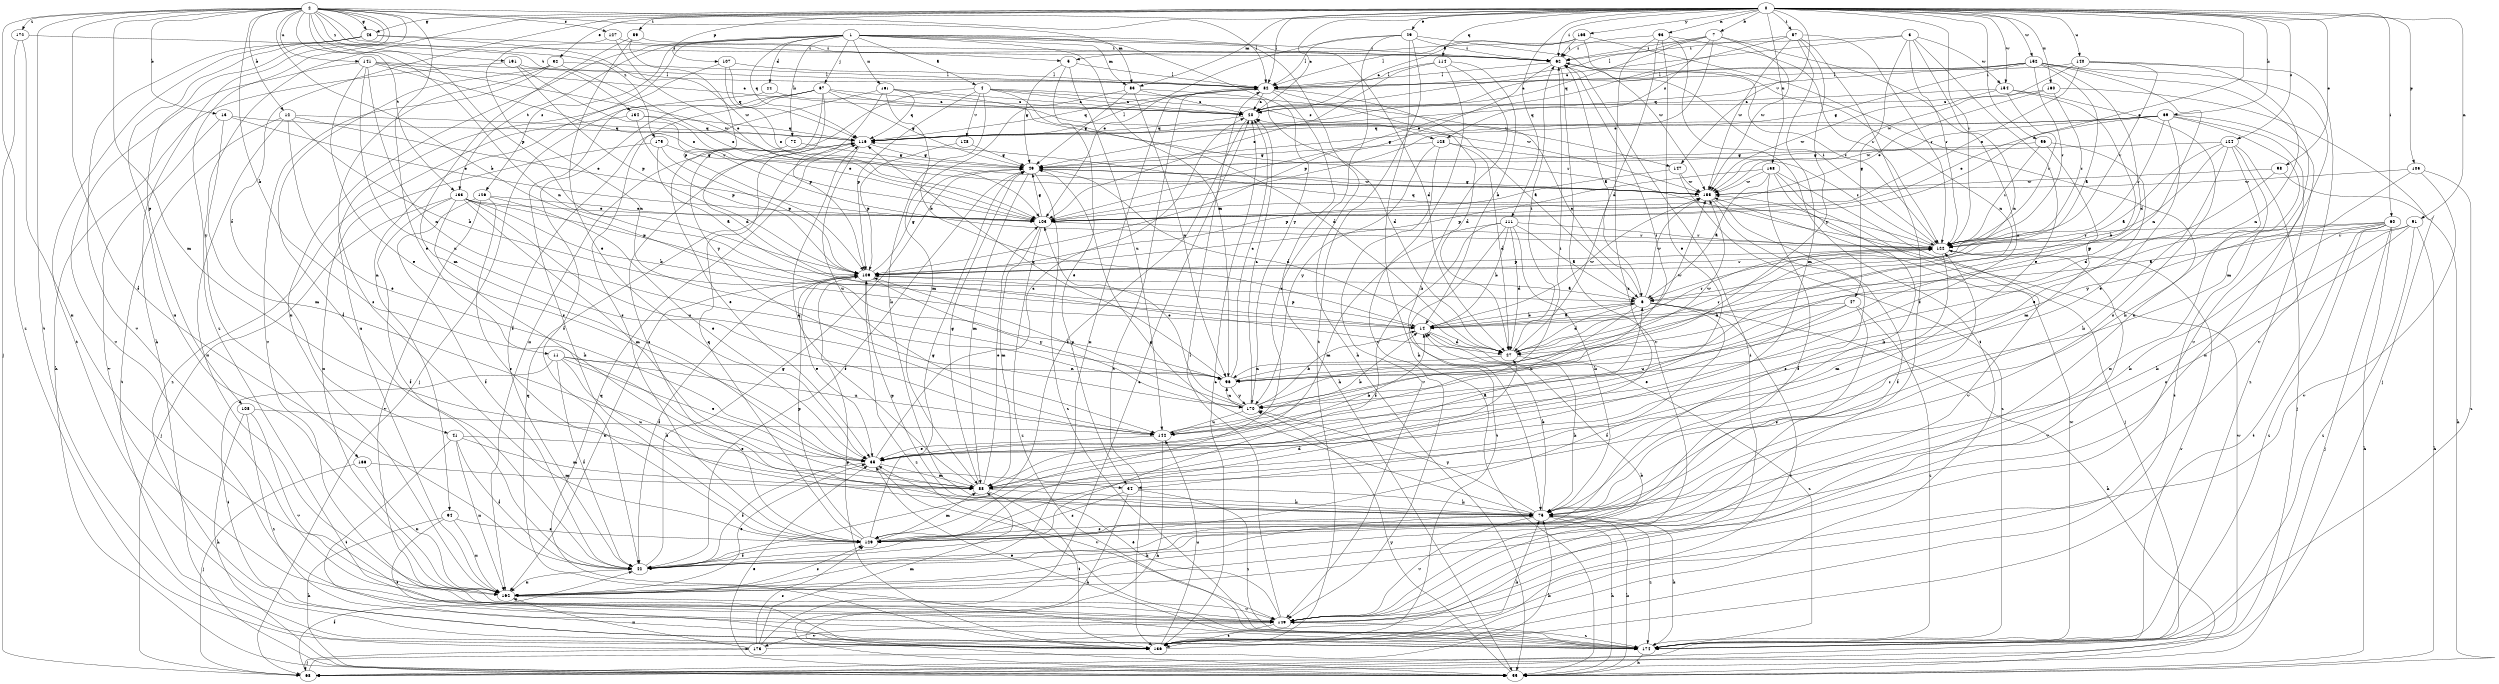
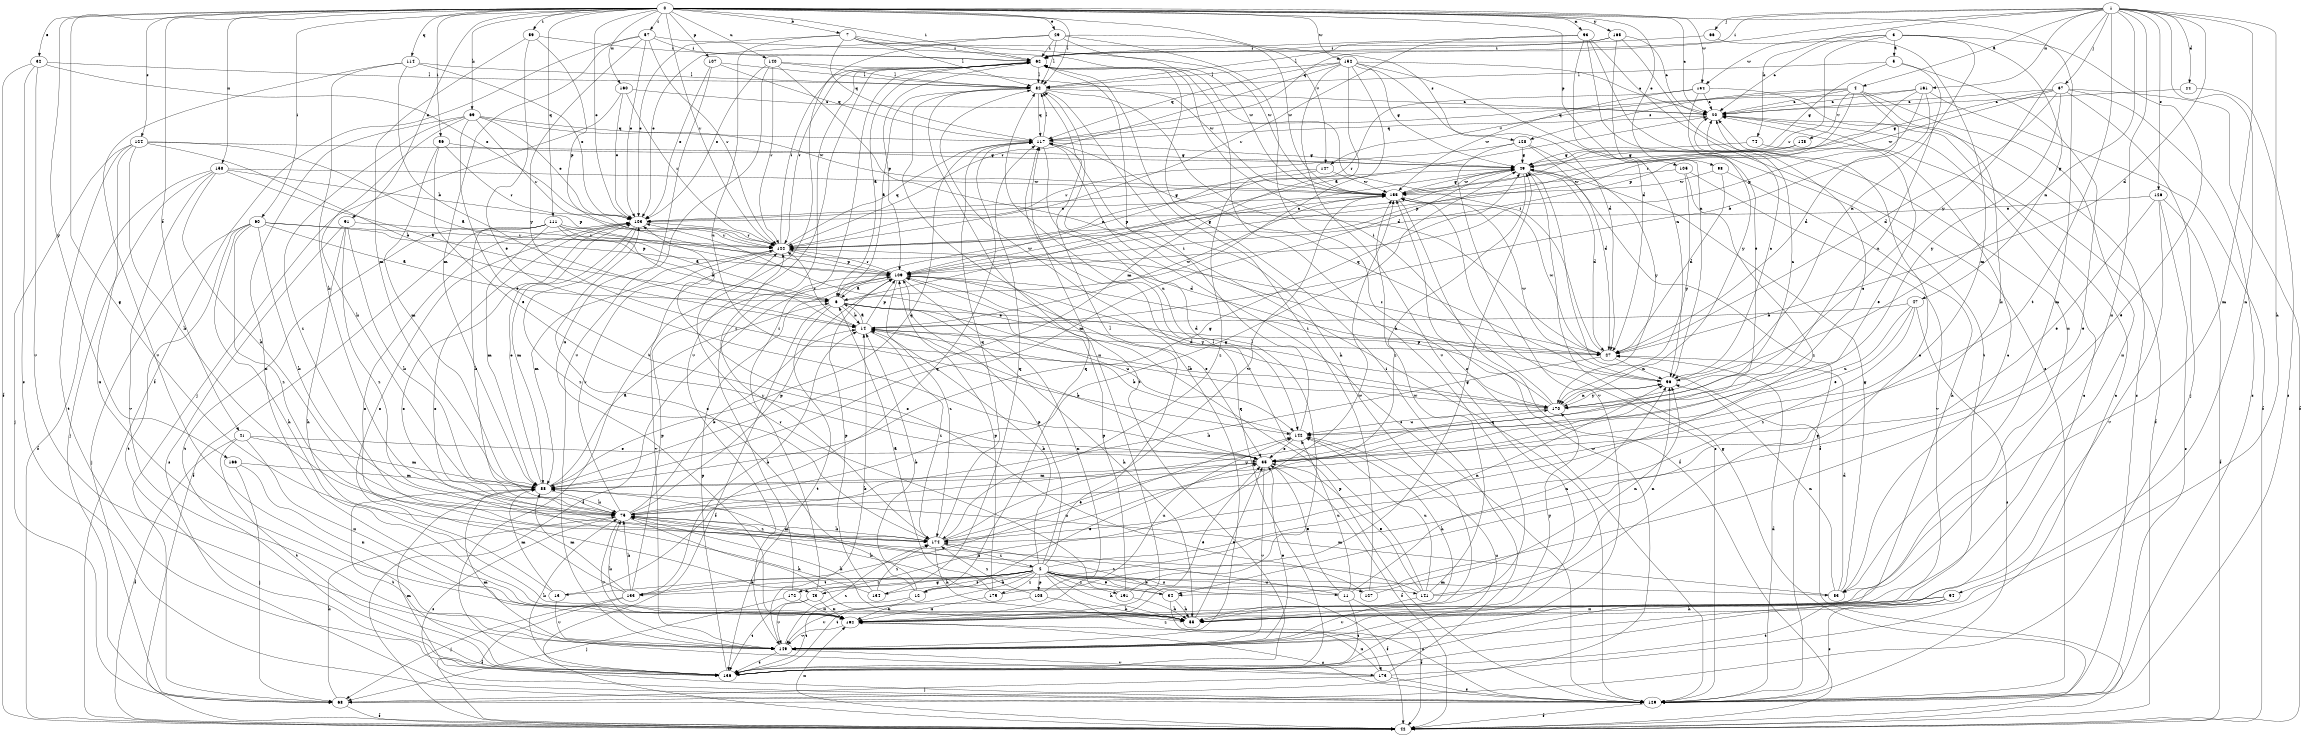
none -> (1712, 35)
(717, 47) -> (808, 289)
(1683, 122) -> none
(863, 142) -> (1041, 142)
(741, 620) -> (987, 555)
